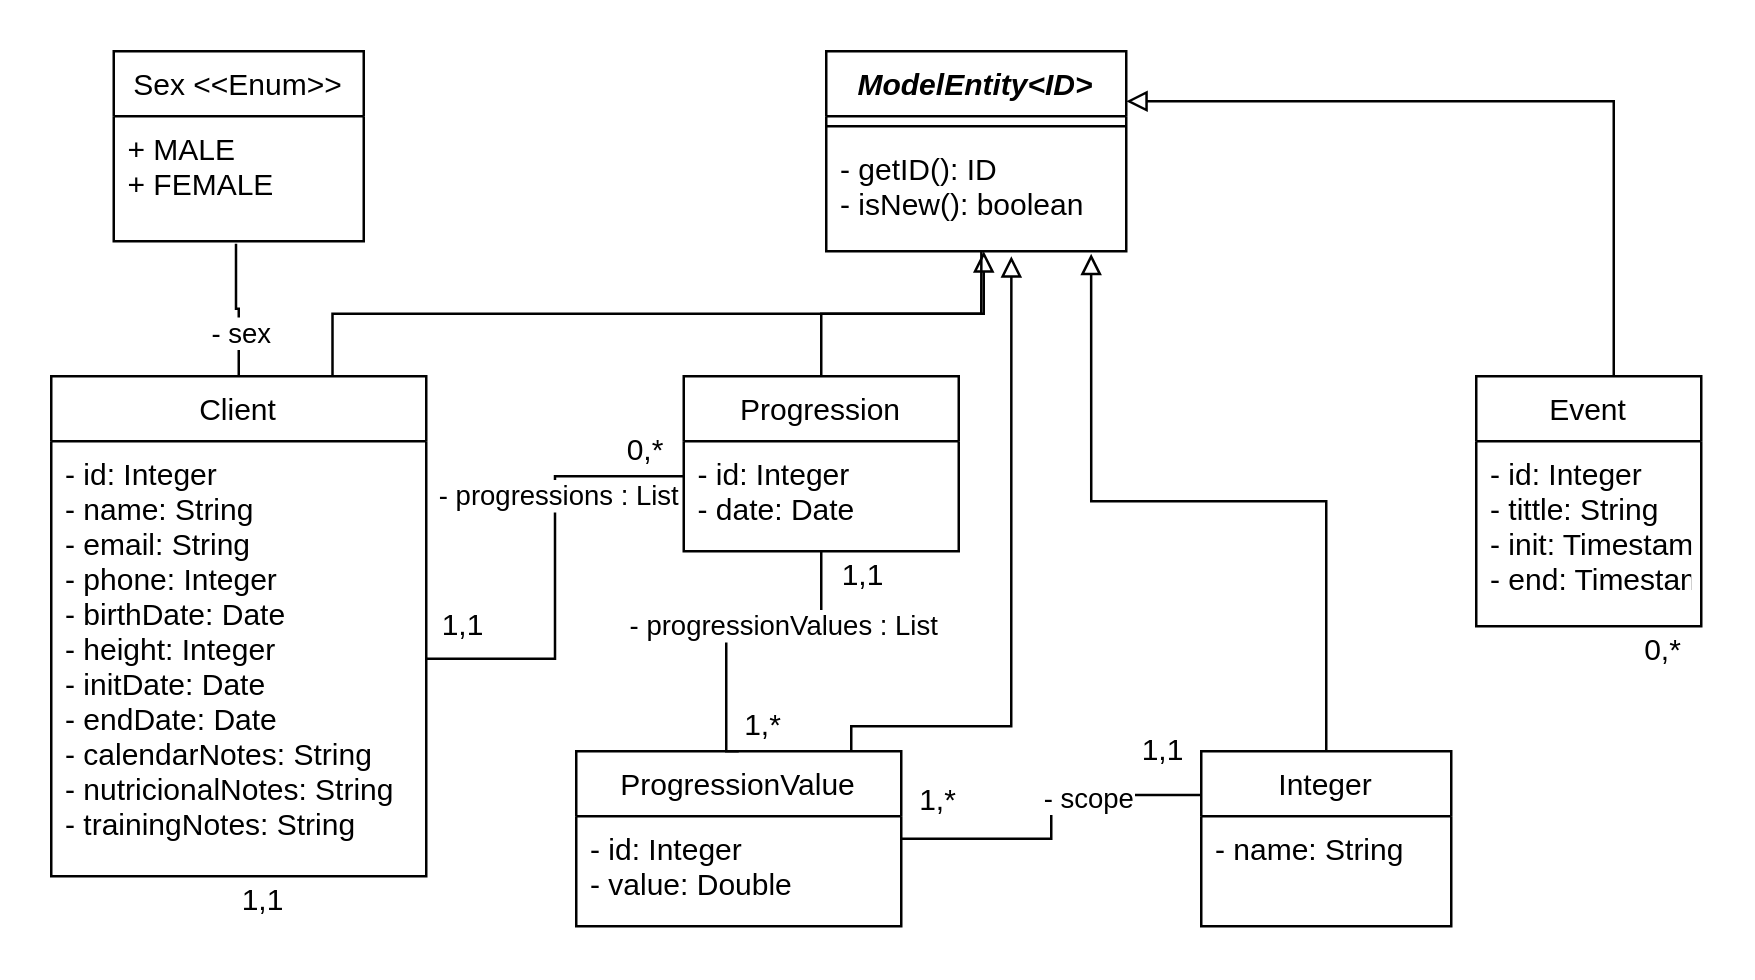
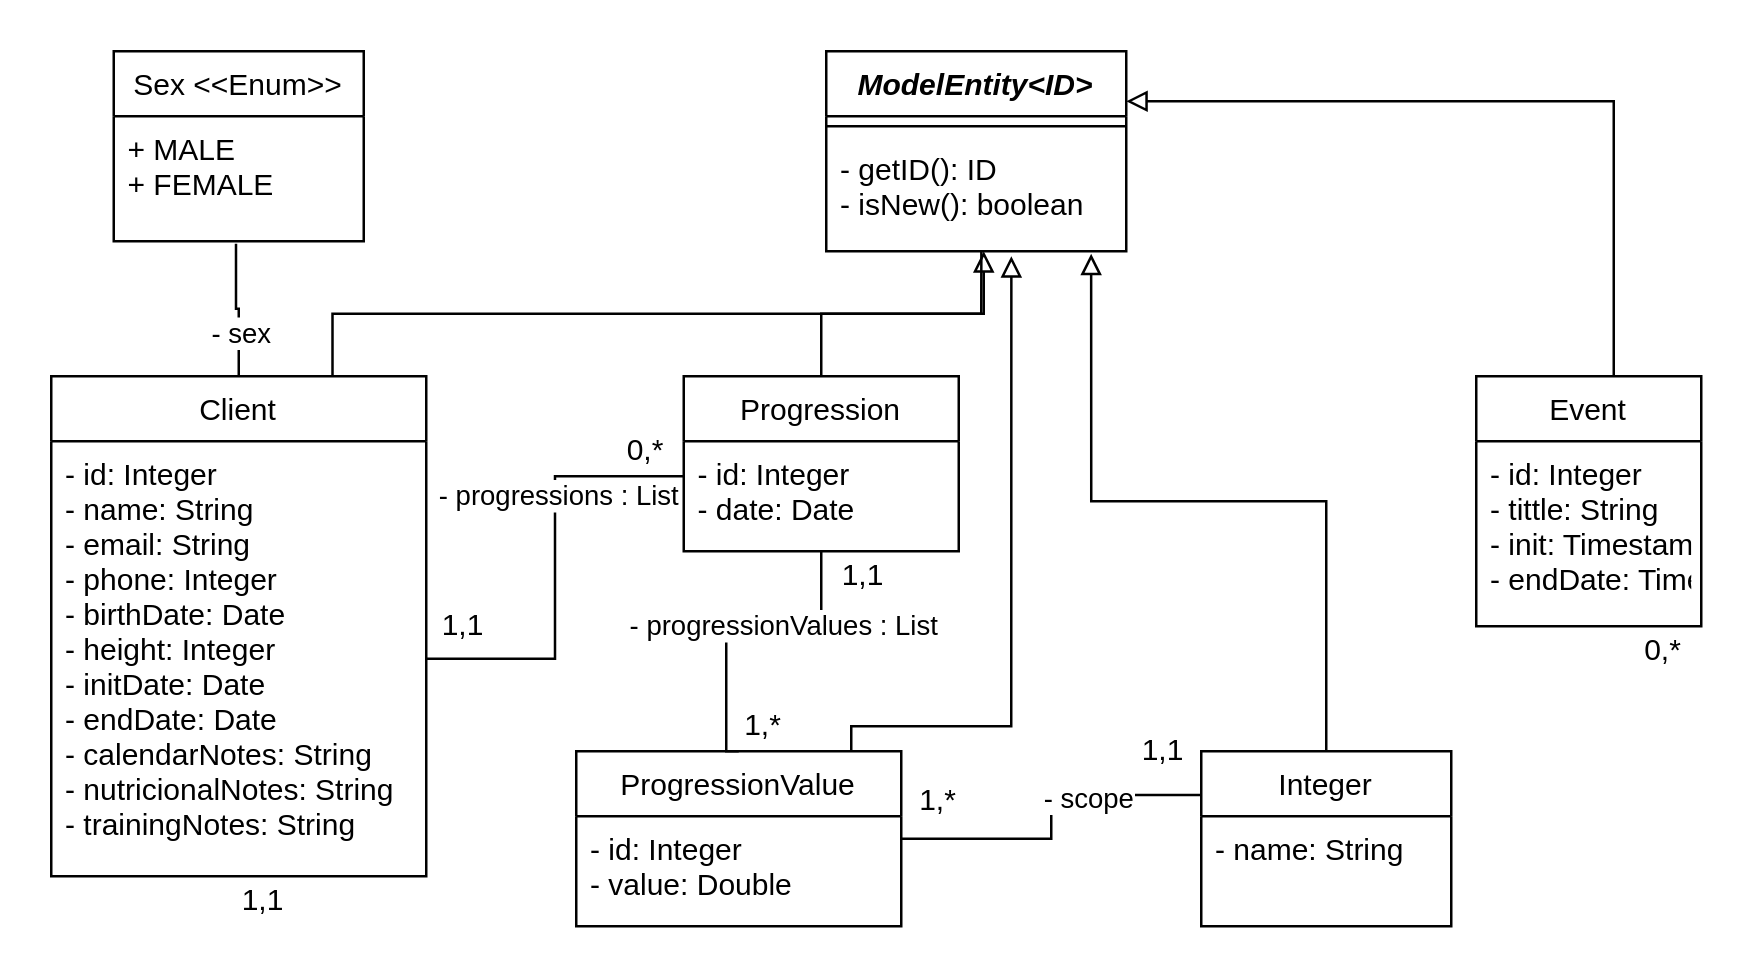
(1584, 475) -> (1584, 475)
